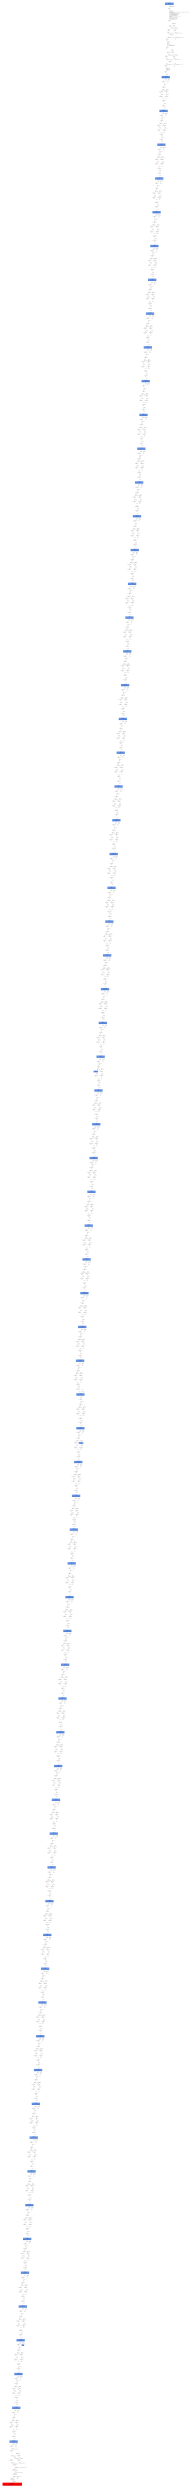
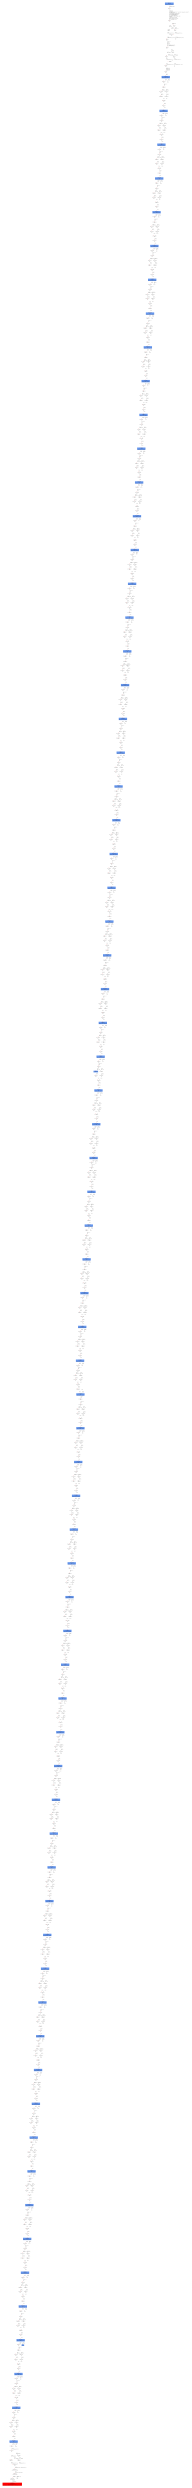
(81, 1443) -> (81, 1443)
